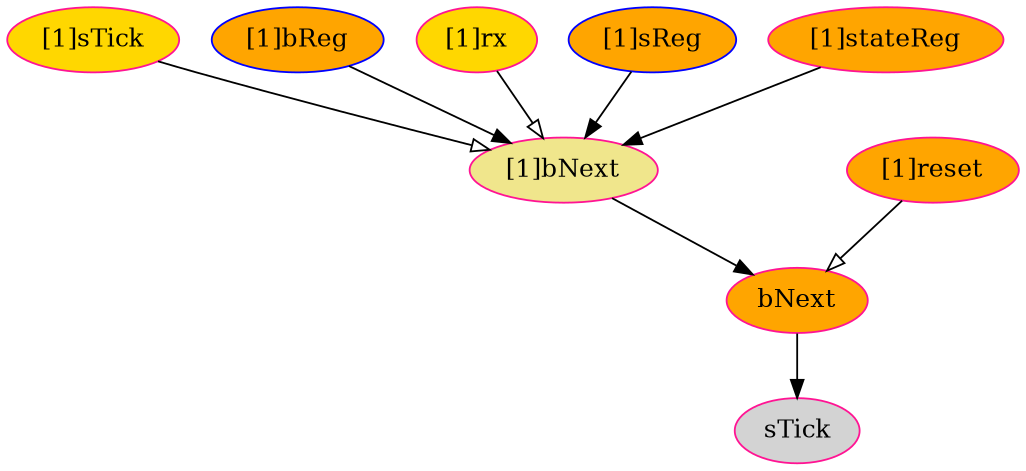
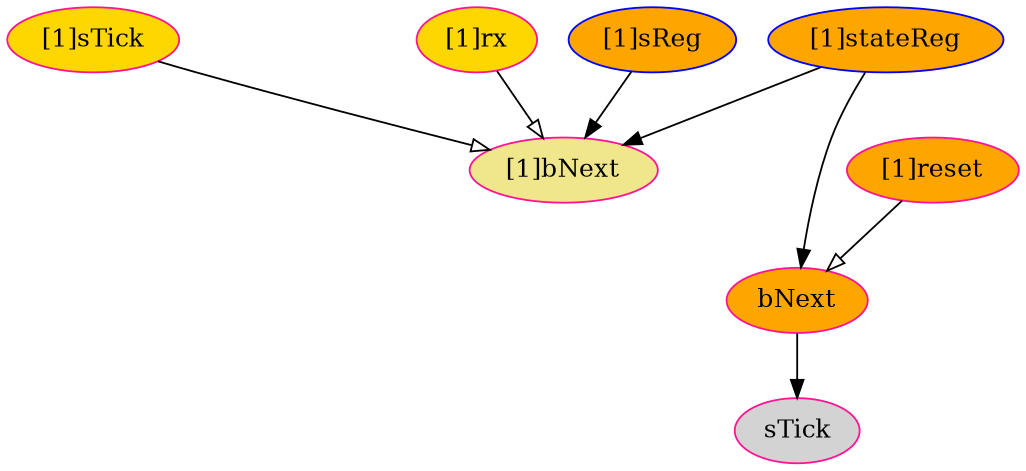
(298, 40) -> none
(886, 40) -> (886, 40)
(674, 232) -> (825, 157)
